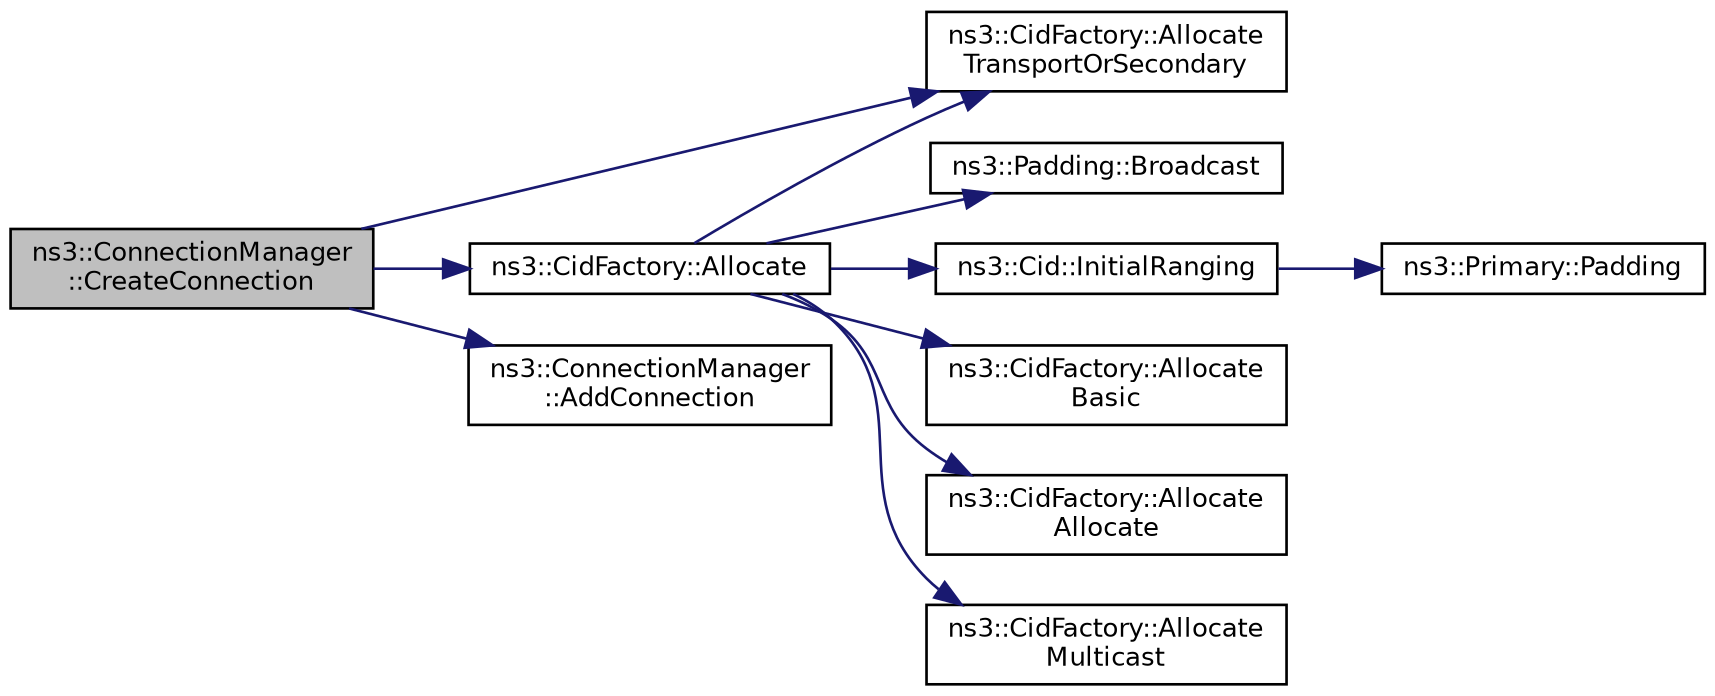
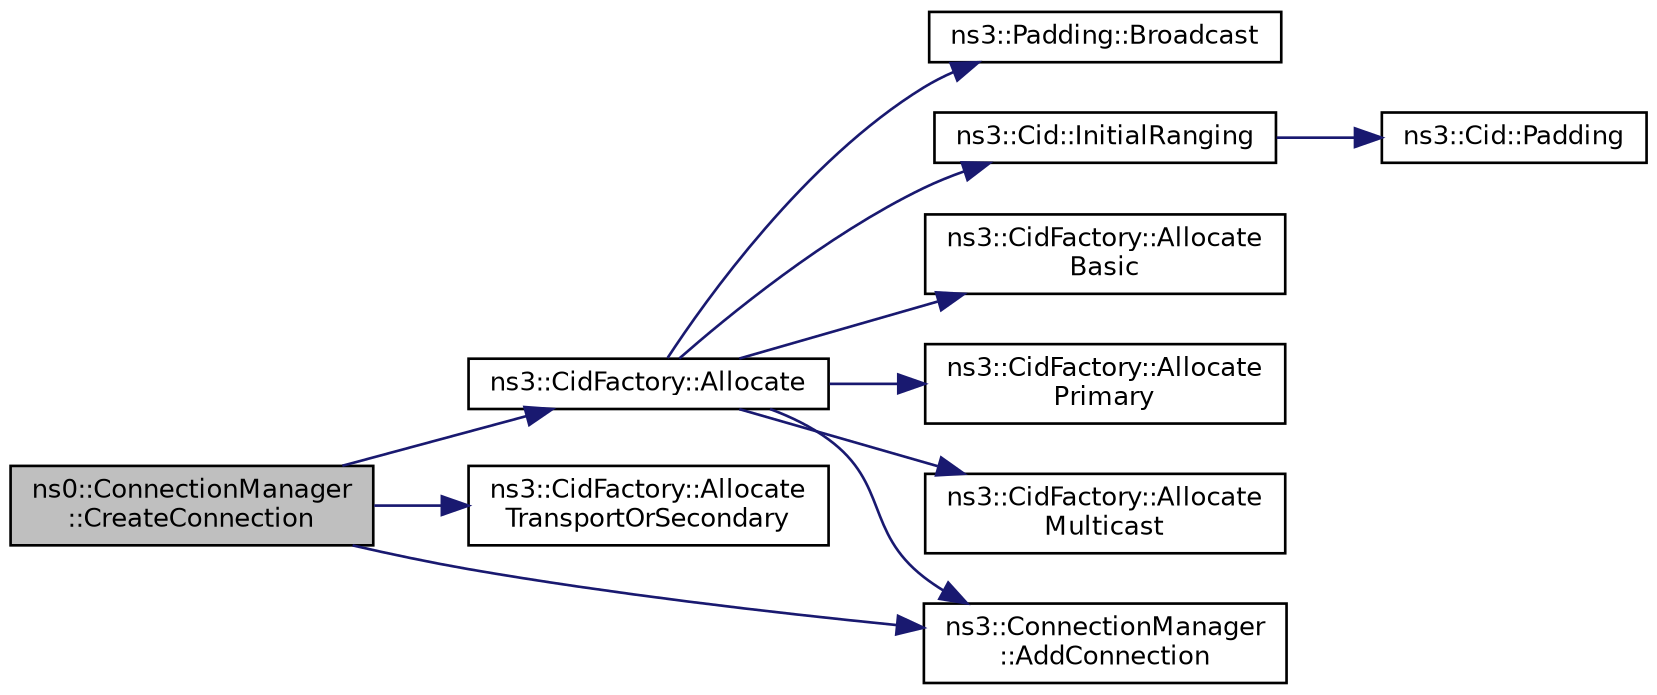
(827, 168) -> (868, 488)
(192, 269) -> (192, 506)
(1543, 269) -> (1514, 138)
(1107, 515) -> (1105, 384)
